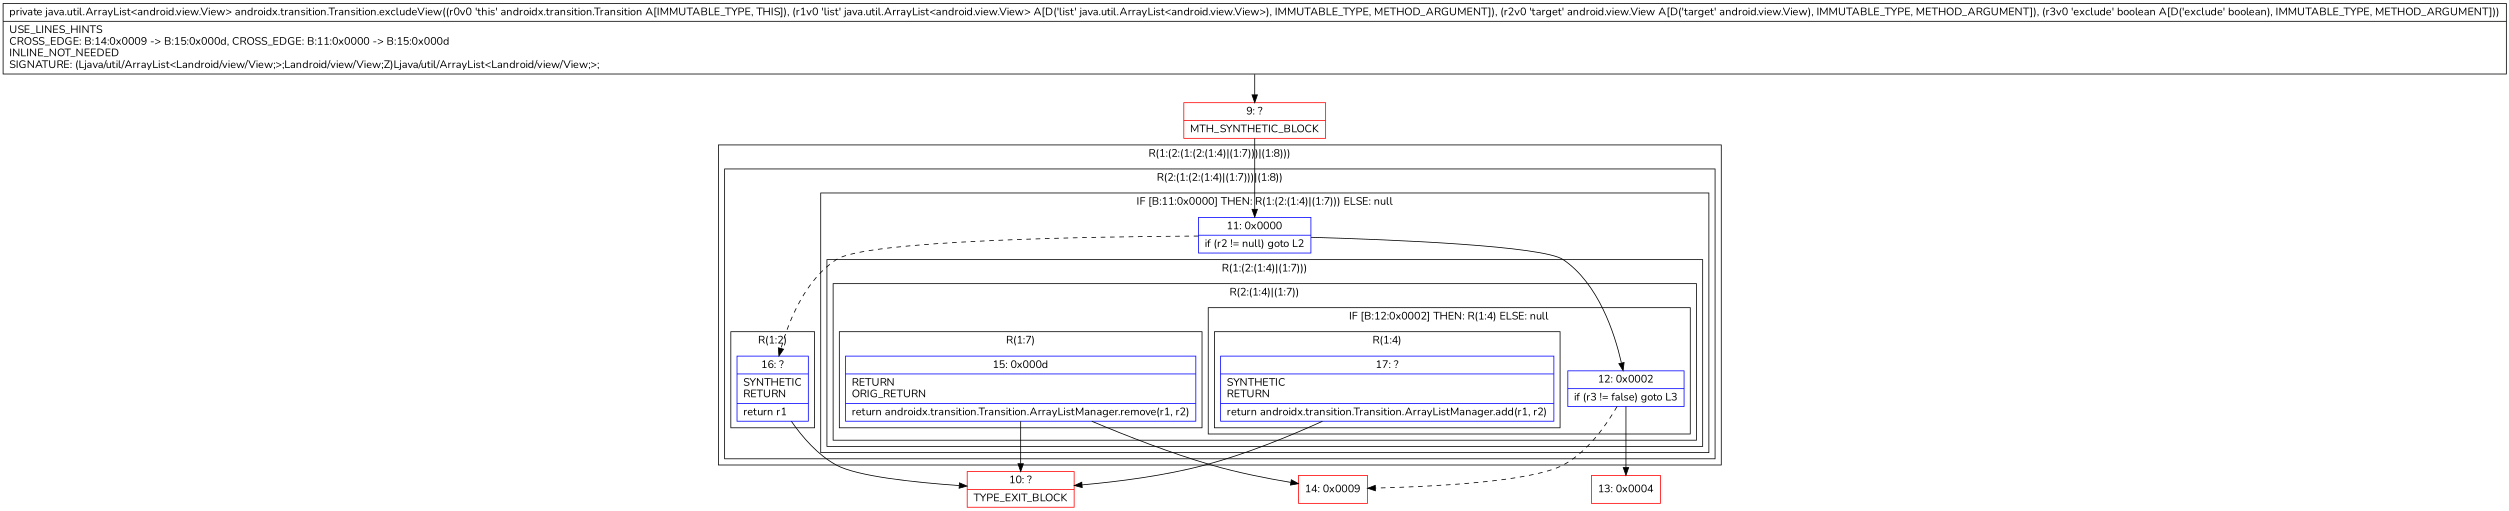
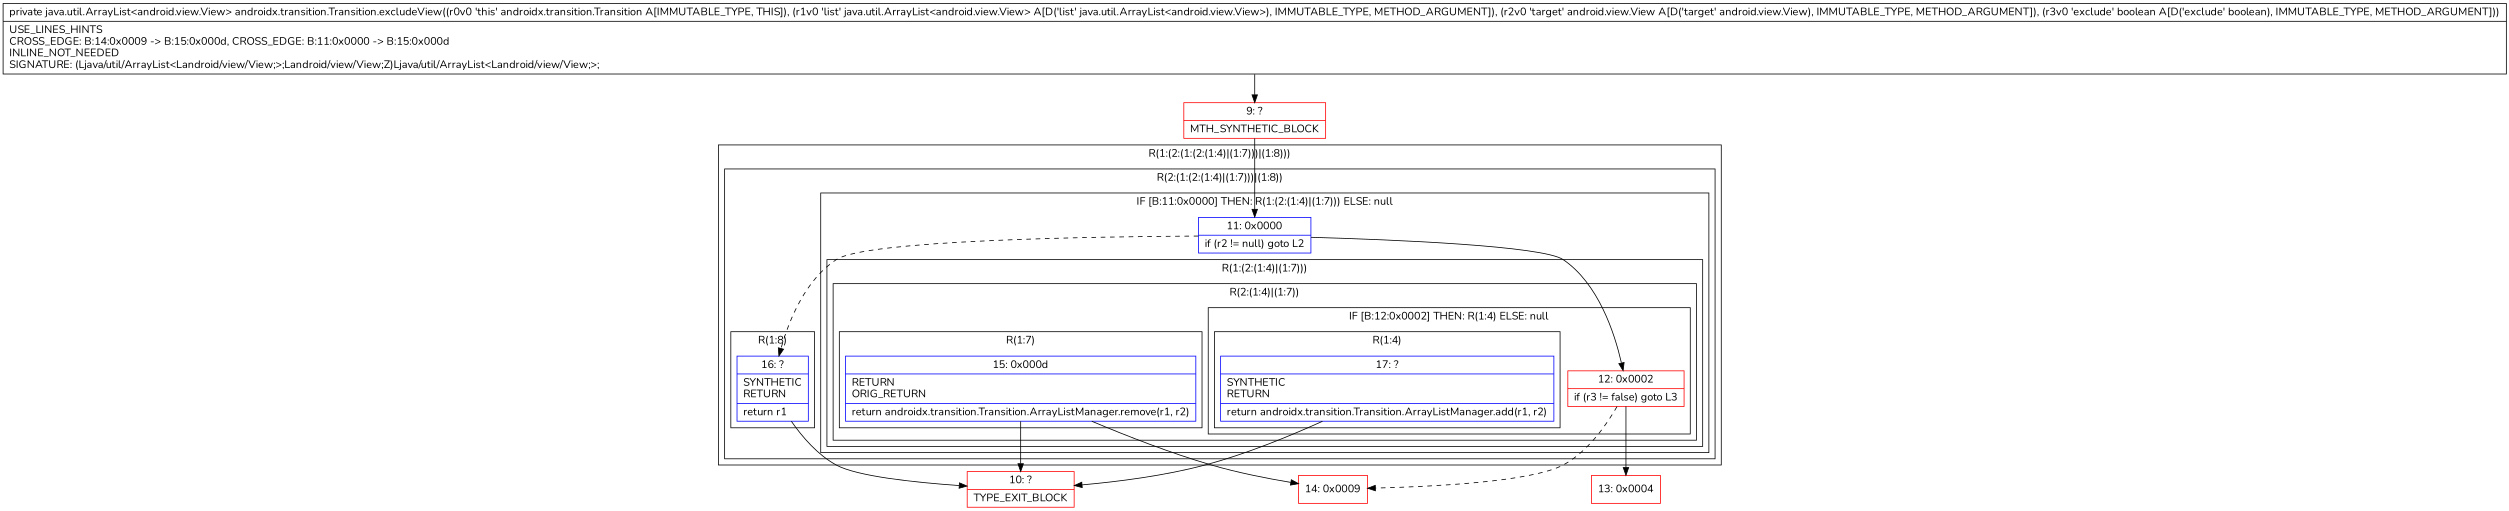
(773, 341) -> (773, 341)
(1626, 389) -> (1626, 389)
